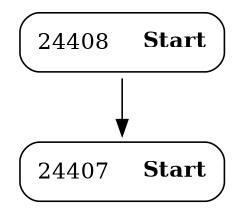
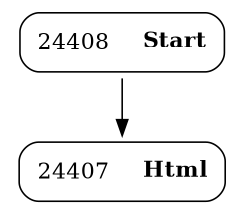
(175, 170) -> (176, 170)
